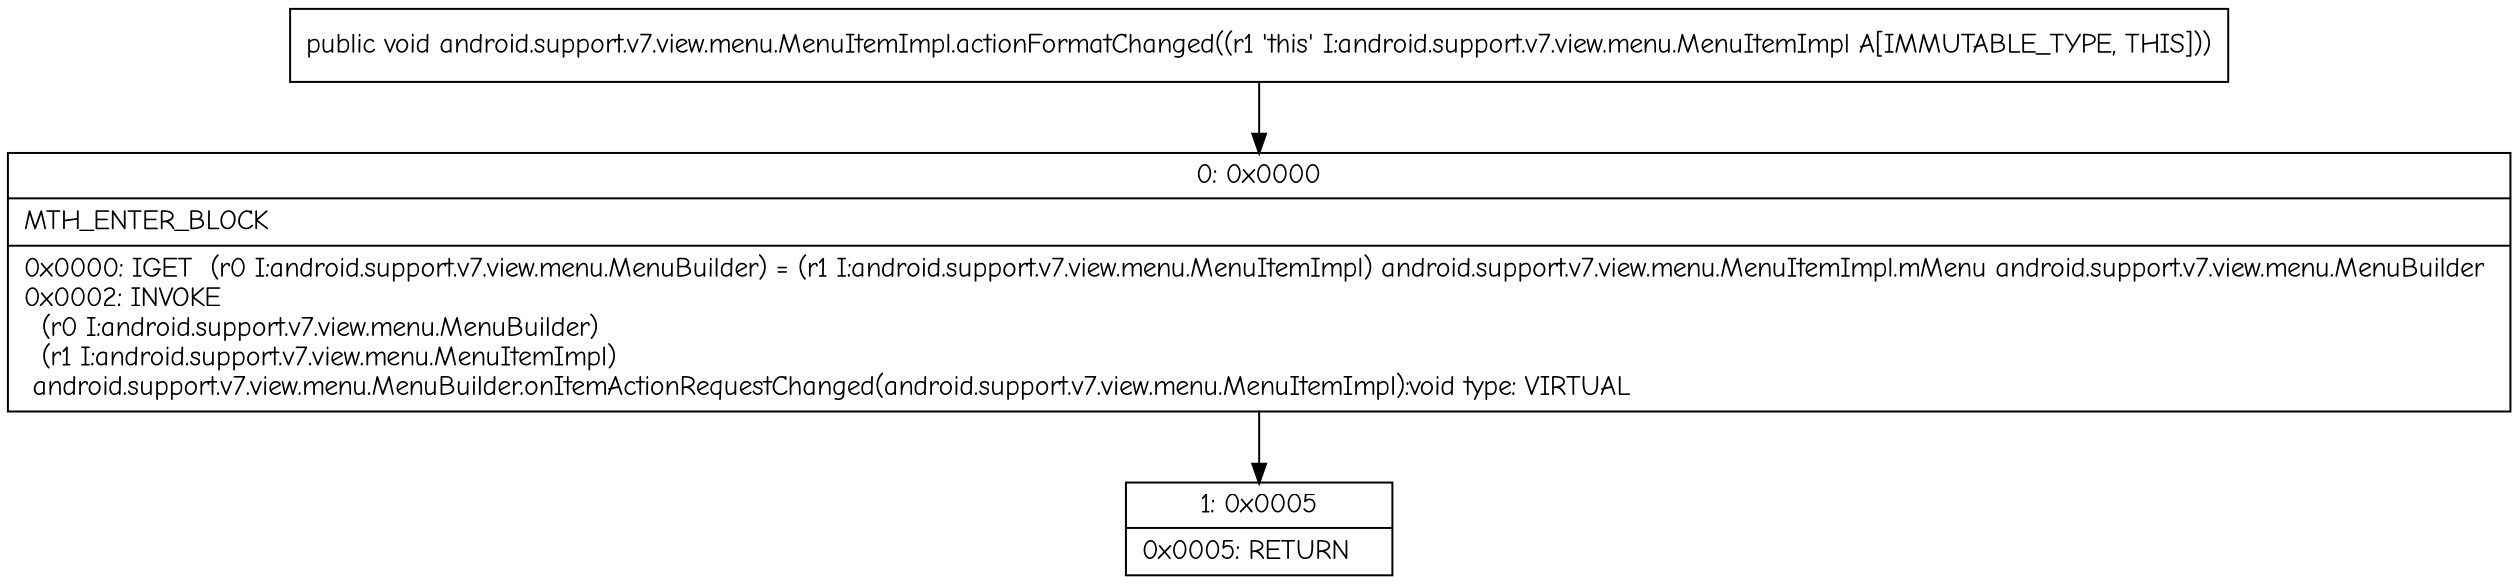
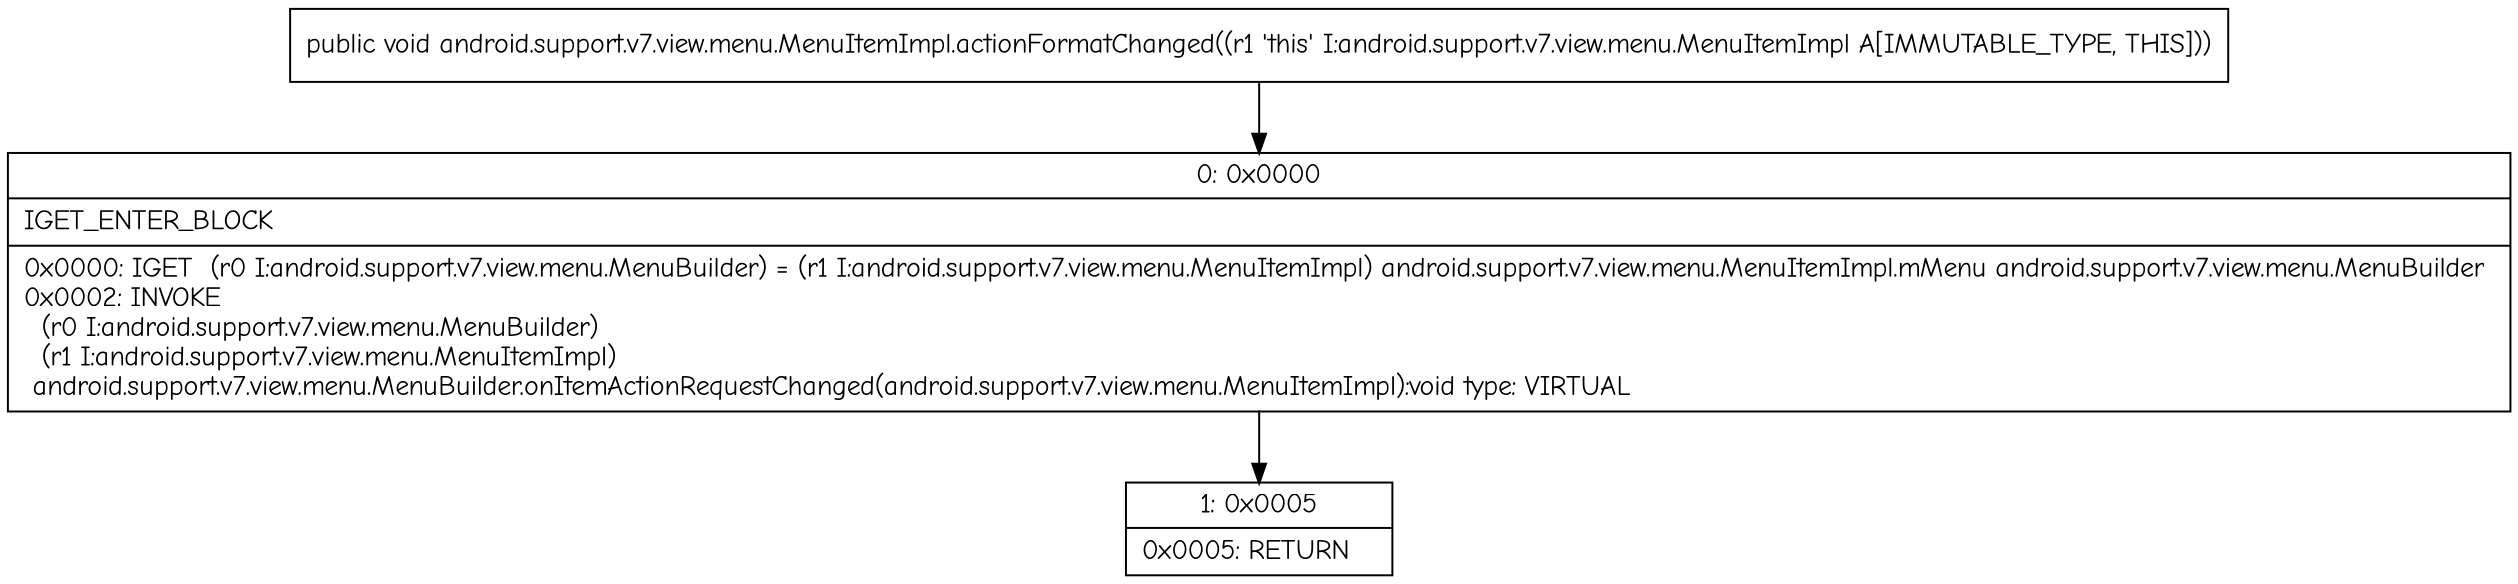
(146, 221) -> (149, 221)
